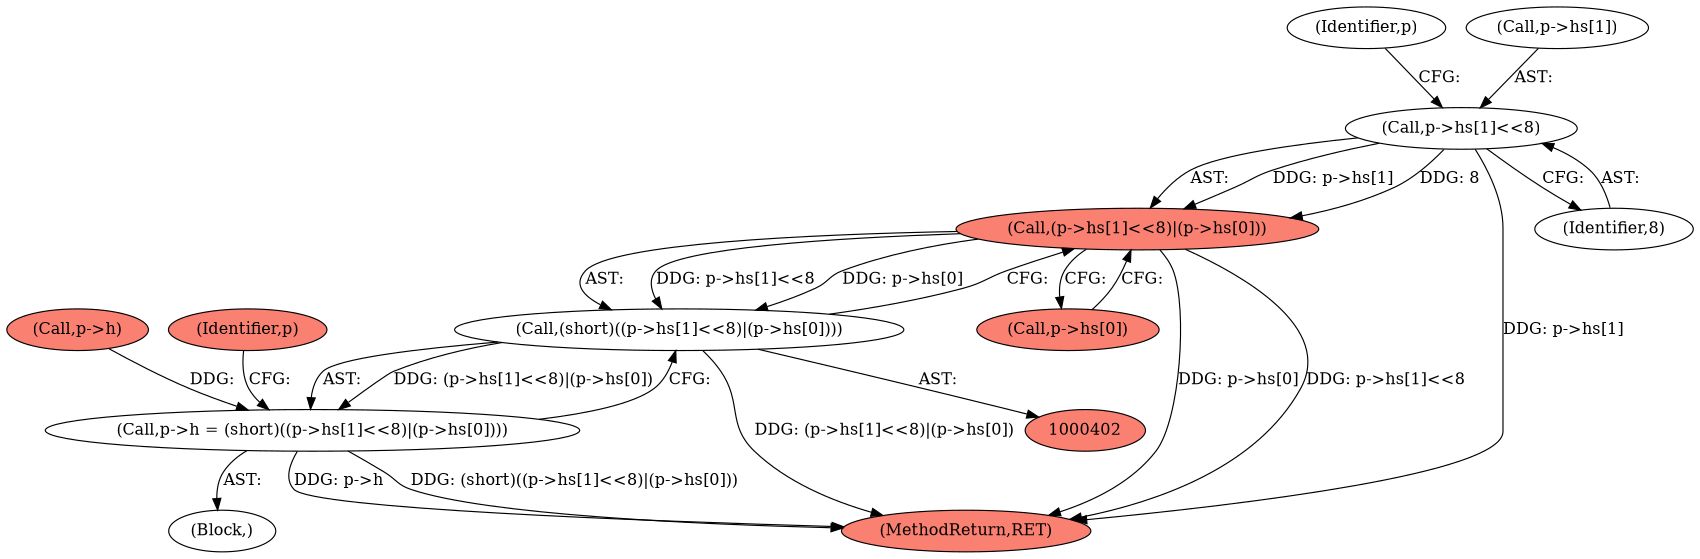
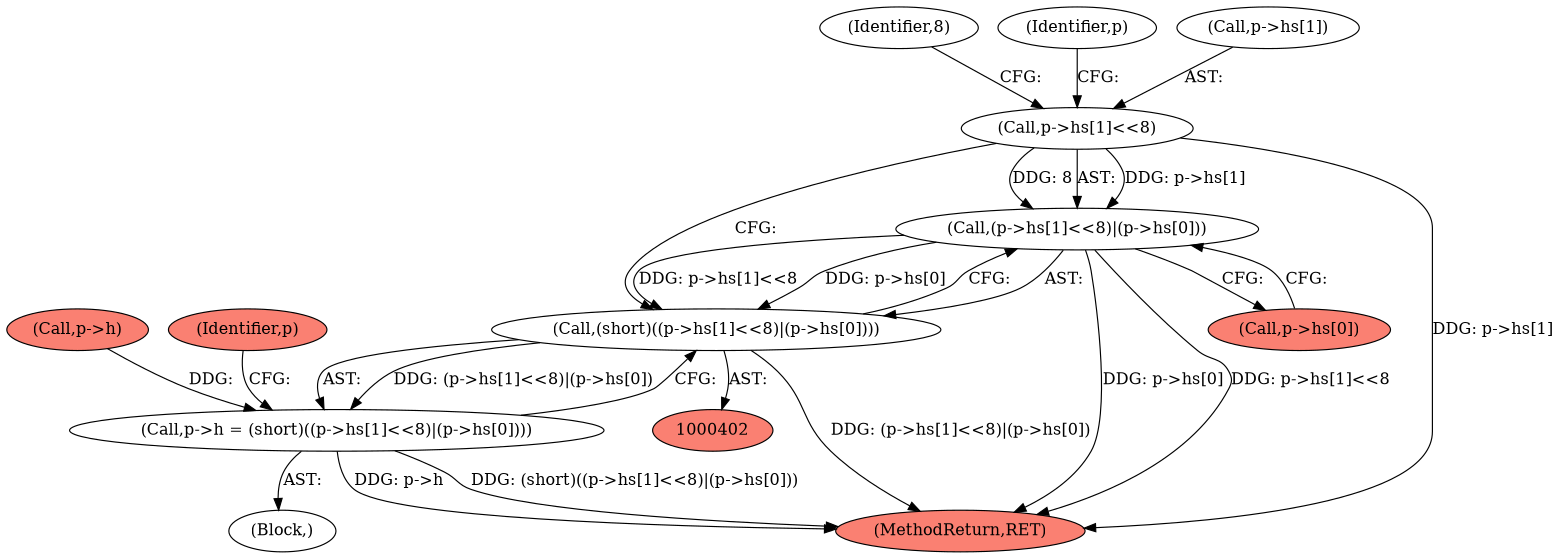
(1528, 178) -> (785, 193)
(1623, 179) -> (1023, 78)
(1137, 229) -> (1077, 229)
